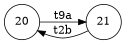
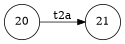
(63, 16) -> (62, 16)
(67, 38) -> none
